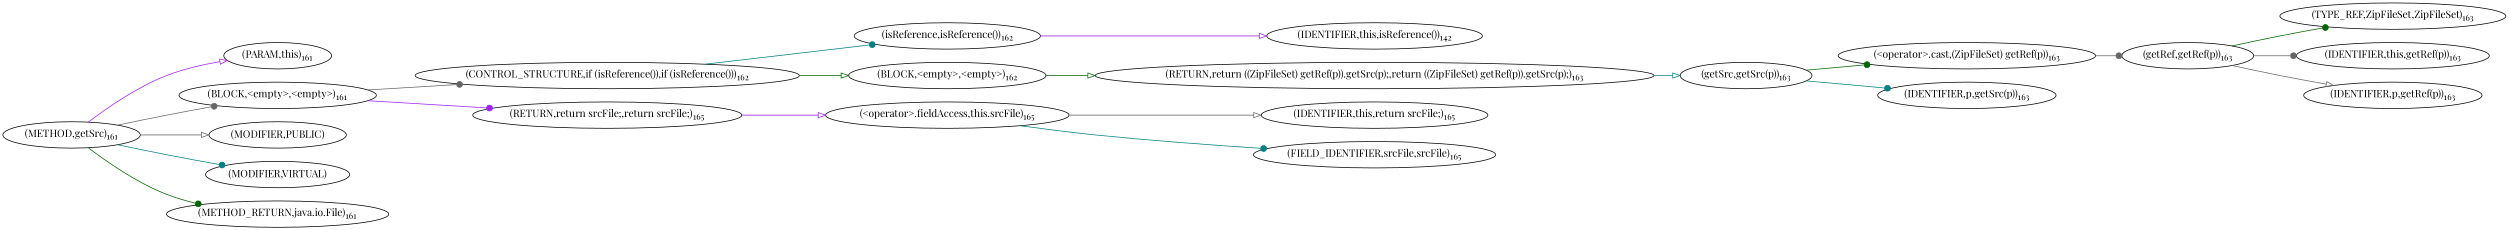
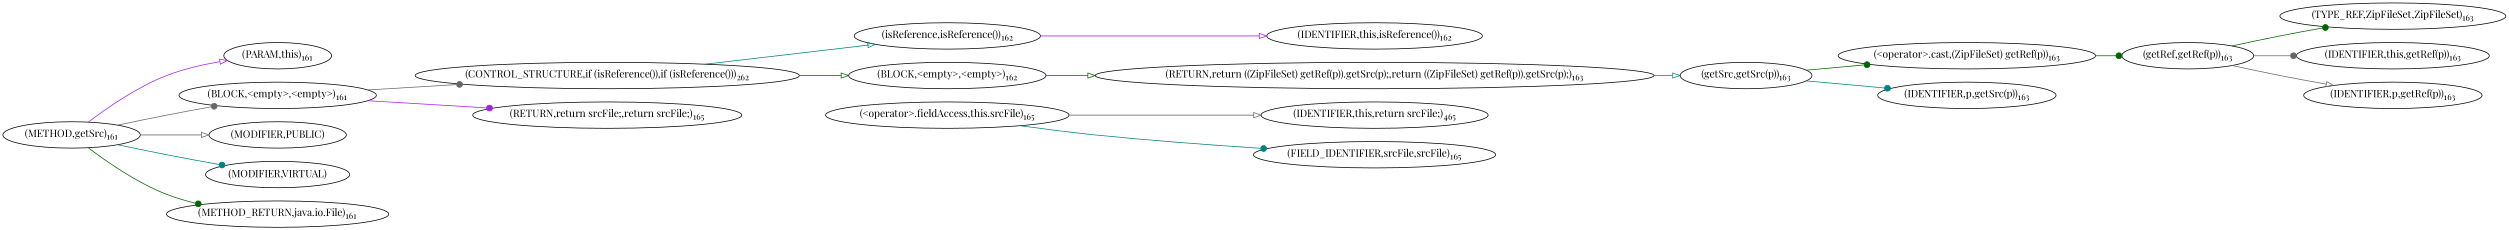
(1446, 35) -> (1446, 35)
(787, 55) -> (787, 55)
(2106, 56) -> (2106, 56)
(743, 74) -> (743, 74)
(1450, 114) -> (1450, 114)
(780, 115) -> none
